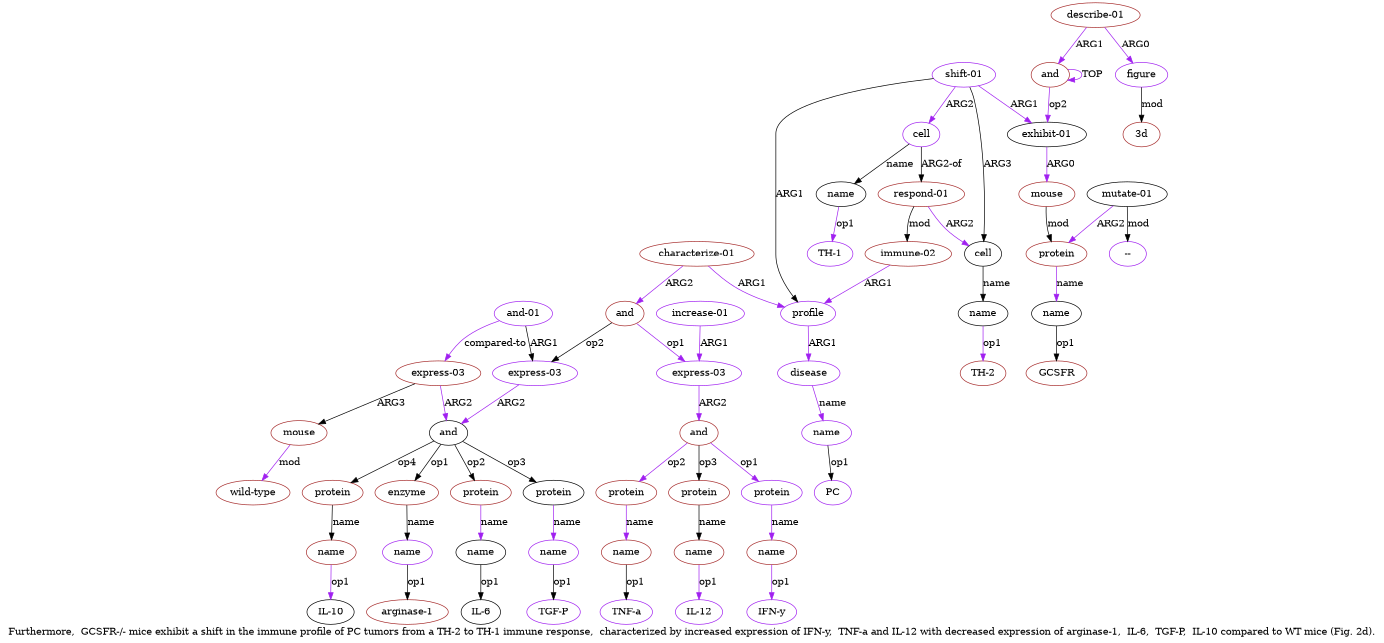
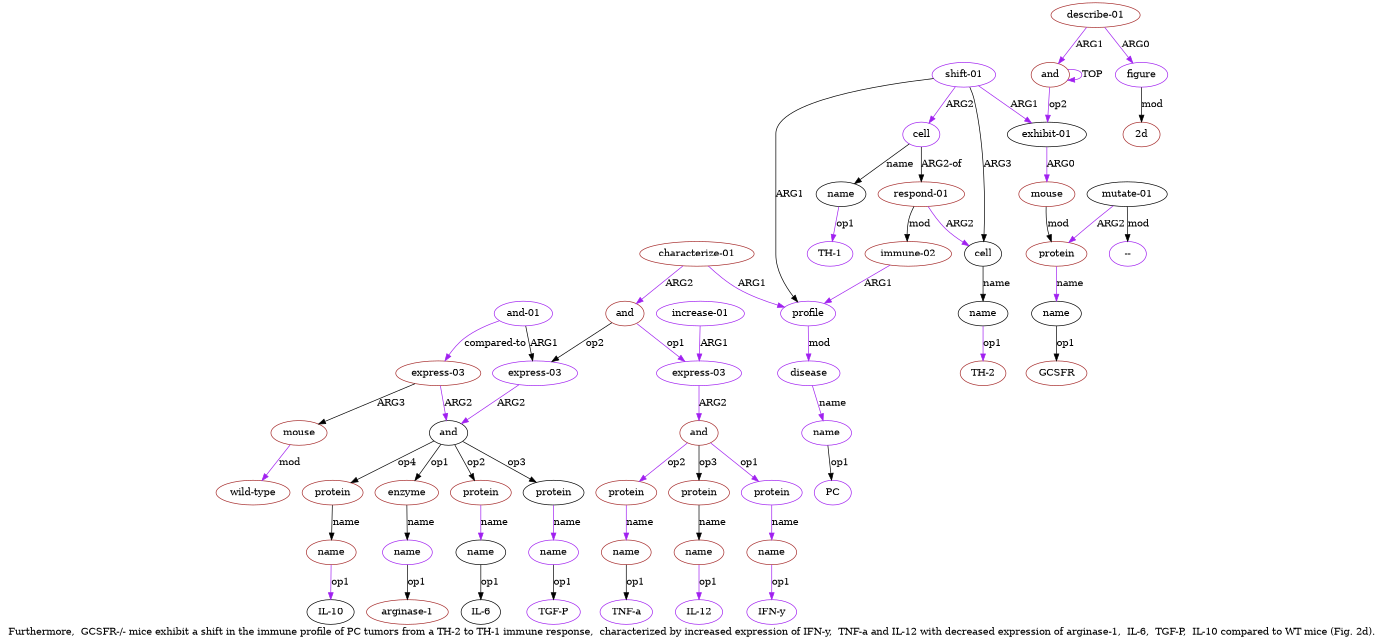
(1142, 134) -> (1142, 134)
(823, 343) -> (819, 343)
